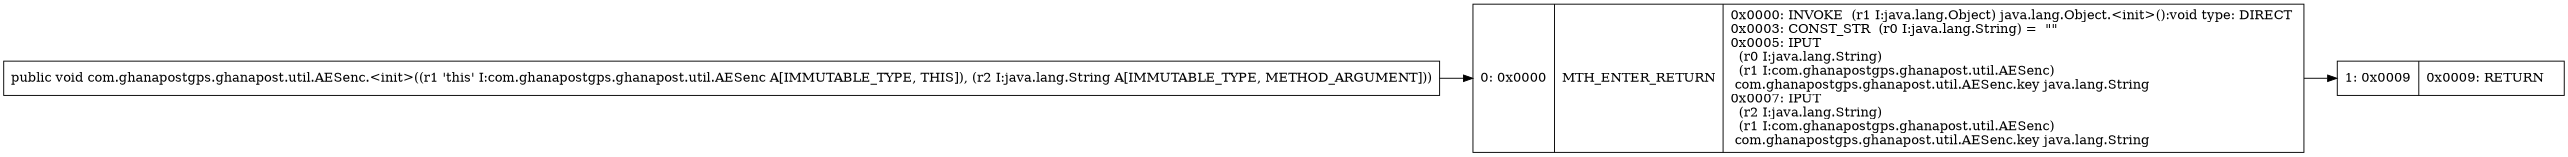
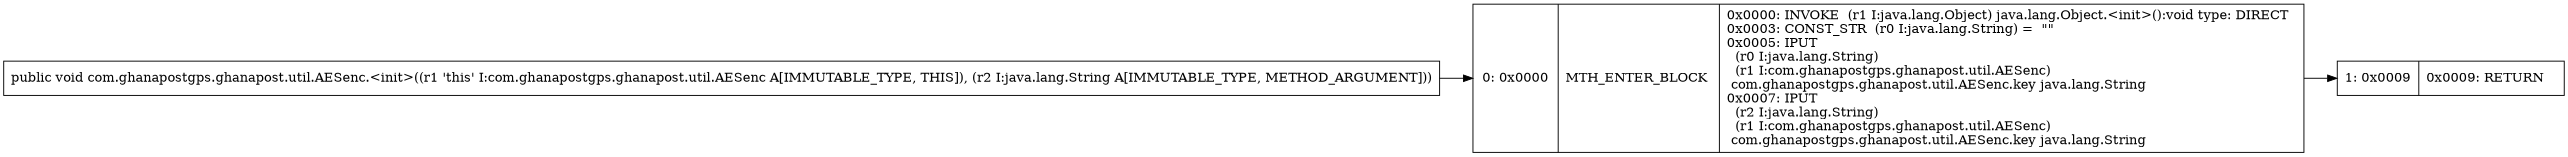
(1639, 78) -> (1637, 78)
